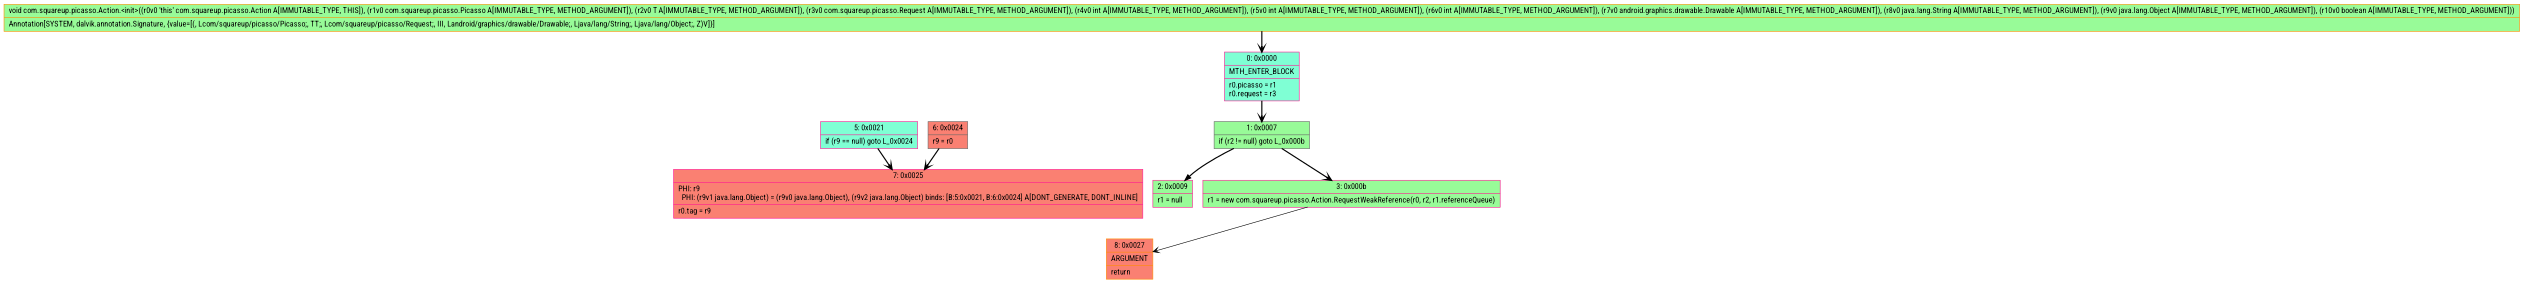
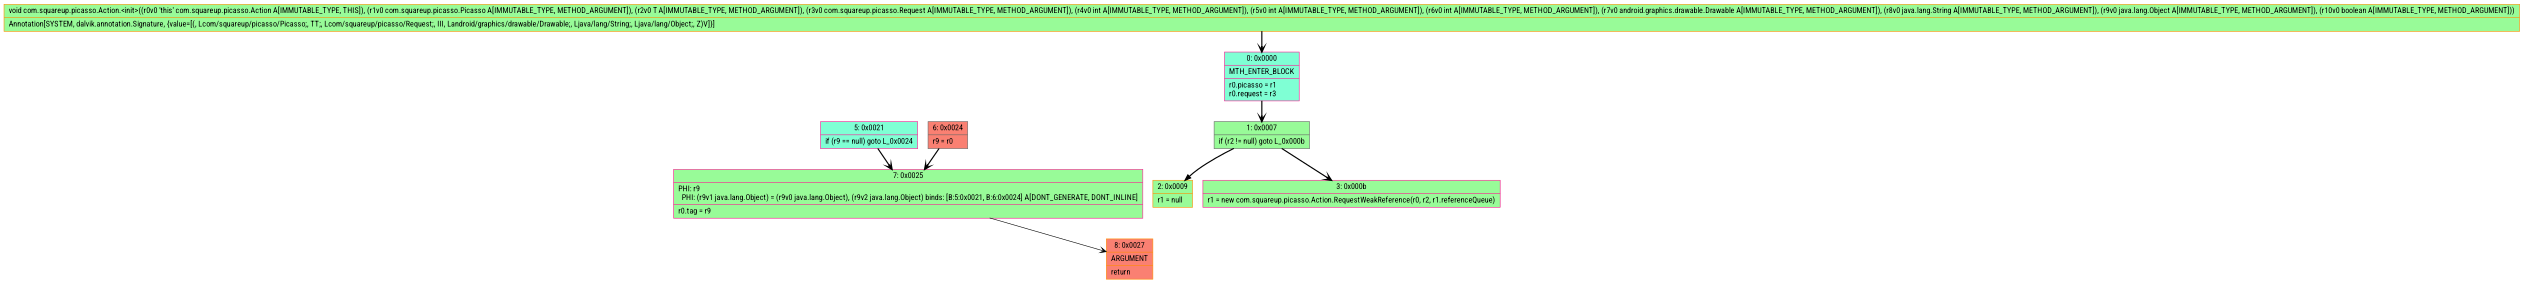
(908, 194) -> (908, 194)
(1173, 194) -> (1173, 194)
(1233, 229) -> (1045, 234)
